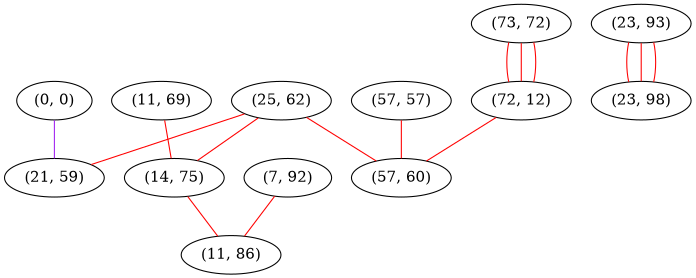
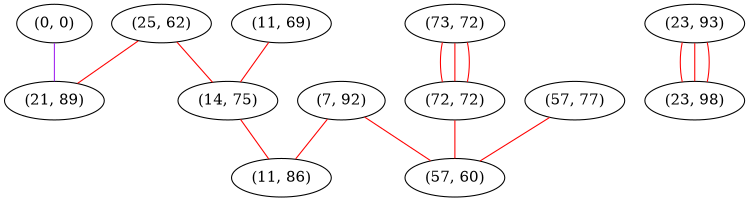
(401, 101) -> (575, 101)
(521, 101) -> (455, 101)
(341, 139) -> (398, 139)
(54, 178) -> (54, 101)
